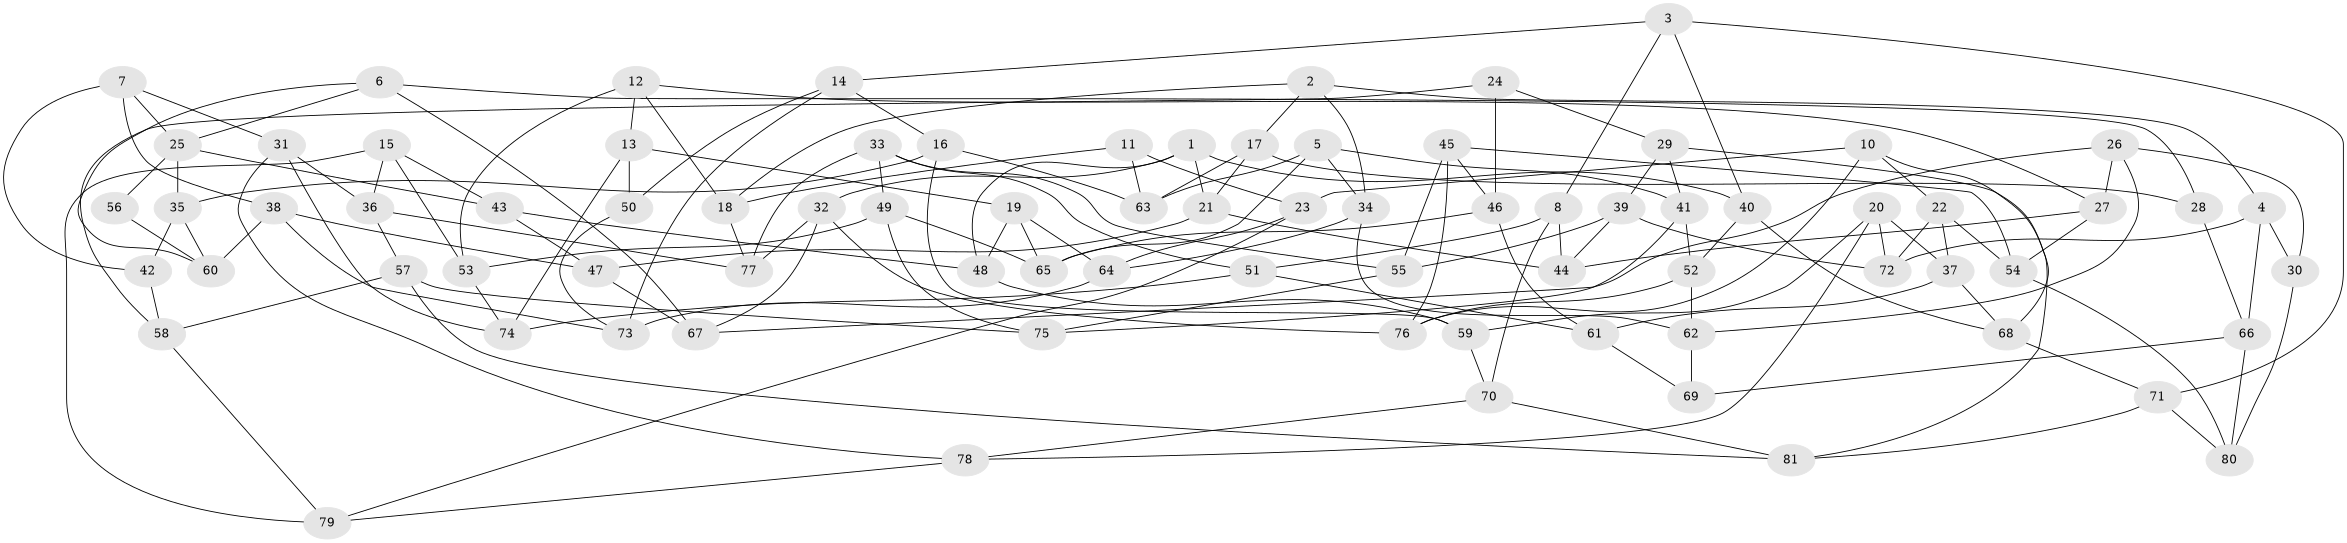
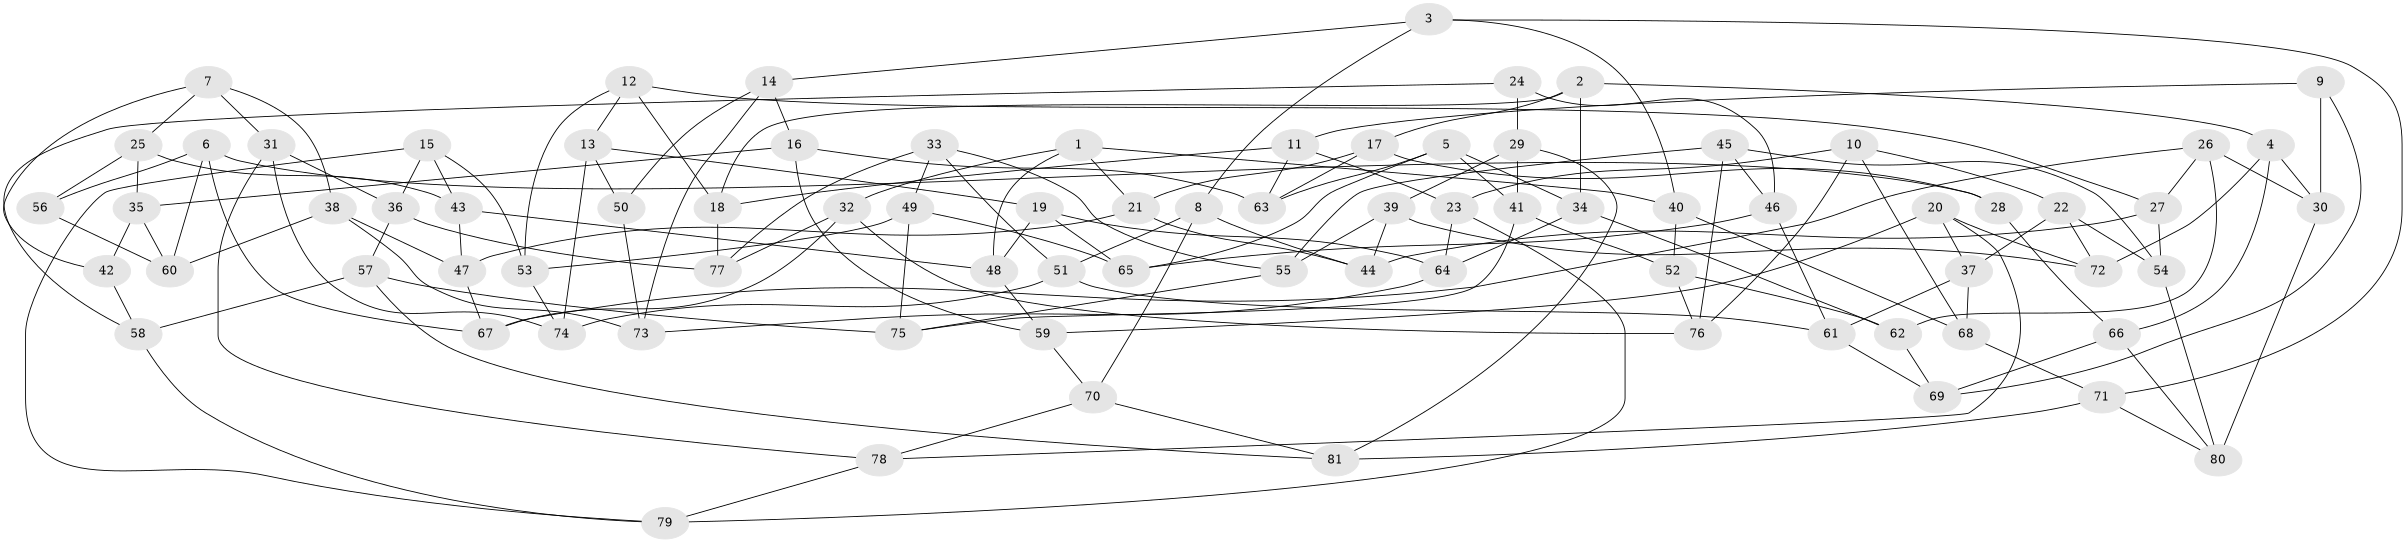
none -> (2321, 82)
(287, 111) -> (123, 177)
